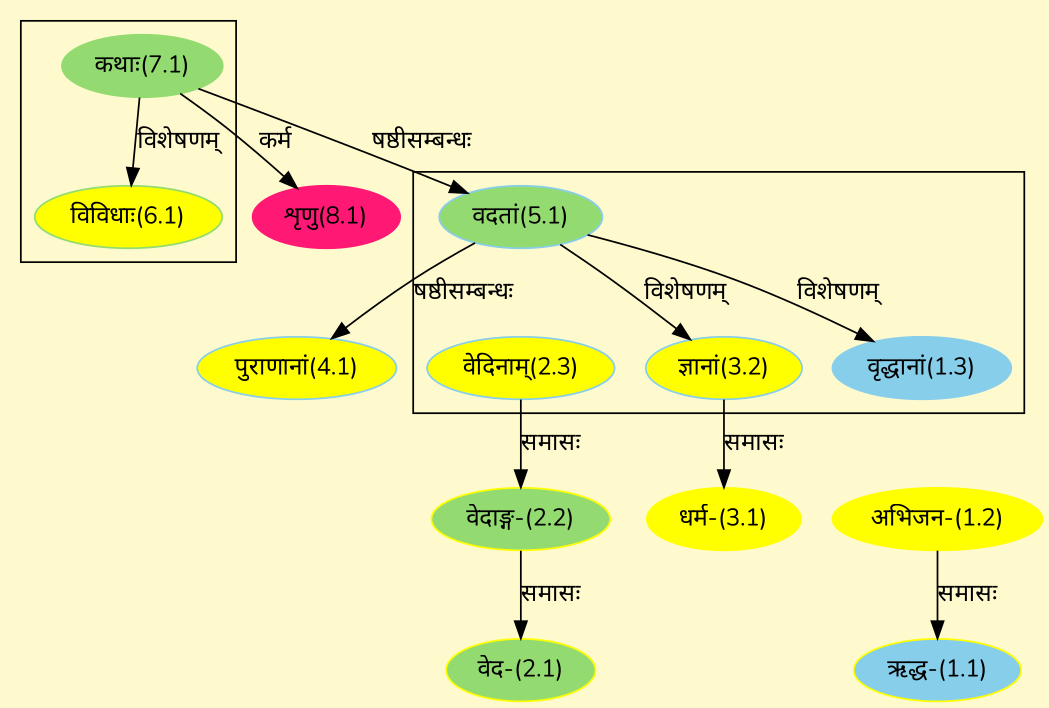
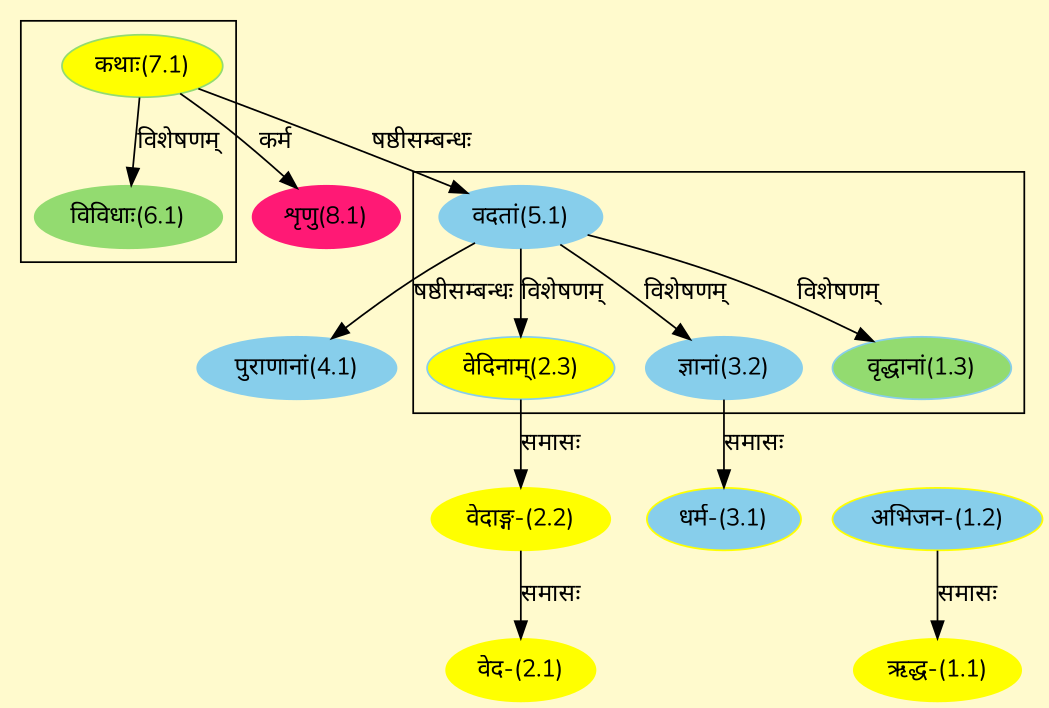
(142, 66) -> (142, 66)
(128, 217) -> (128, 217)
(521, 217) -> (521, 217)
none -> (521, 284)
(297, 368) -> (297, 368)
(724, 368) -> (724, 368)
(922, 368) -> (922, 368)
(521, 519) -> (521, 519)
(724, 519) -> (724, 519)
(938, 519) -> (938, 519)
(521, 670) -> (521, 670)
(938, 670) -> (938, 670)
